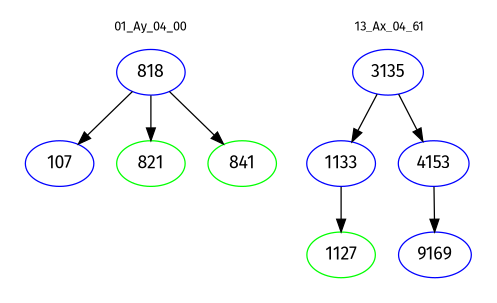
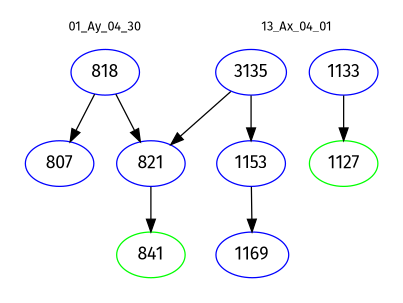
(151, 27) -> (105, 27)
(389, 27) -> (297, 27)
(368, 112) -> (213, 107)
(192, 113) -> (151, 203)
(60, 164) -> (60, 164)
(151, 164) -> (151, 164)
(434, 164) -> (251, 164)
(435, 255) -> (252, 255)
